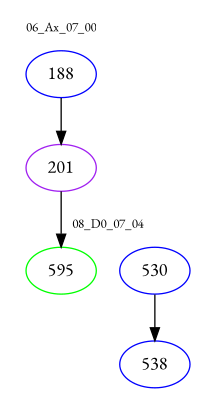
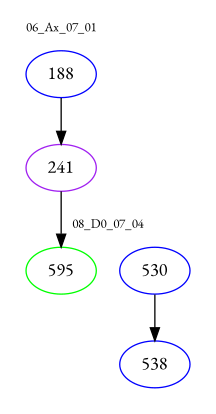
(62, 28) -> (62, 28)
(61, 168) -> (61, 168)
